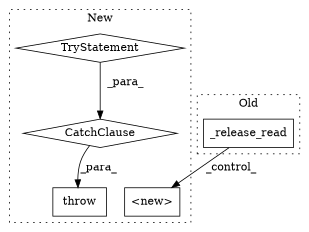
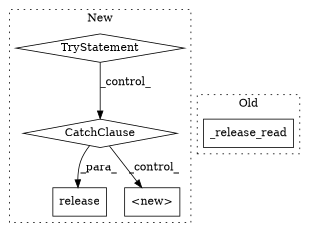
(125, 82) -> (125, 82)
(204, 165) -> (123, 164)
(80, 202) -> (80, 202)
